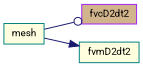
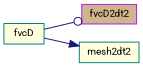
(24, 34) -> (24, 34)
(109, 52) -> (109, 52)
